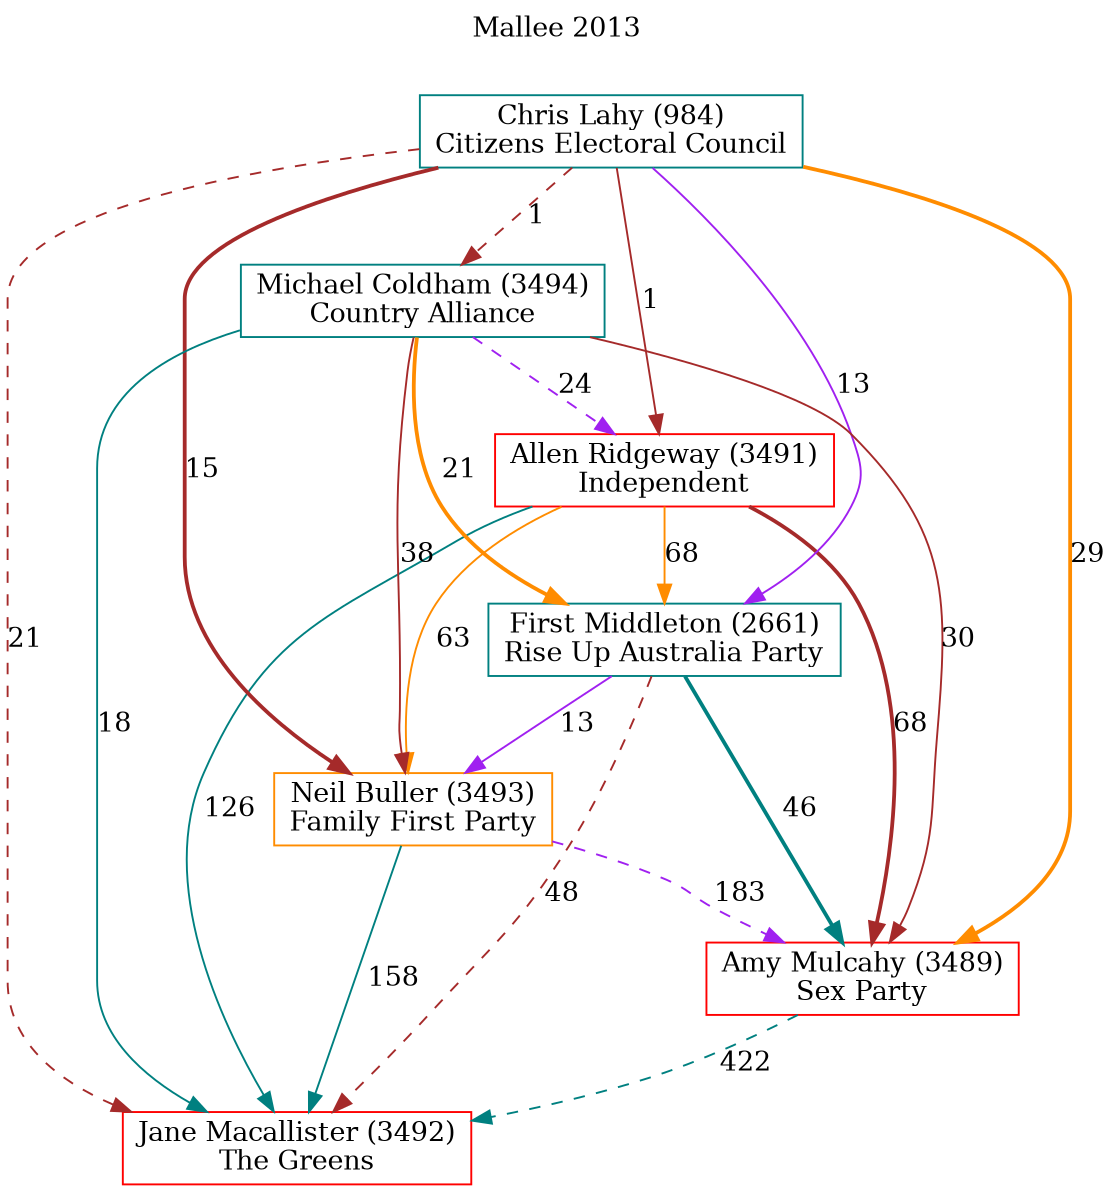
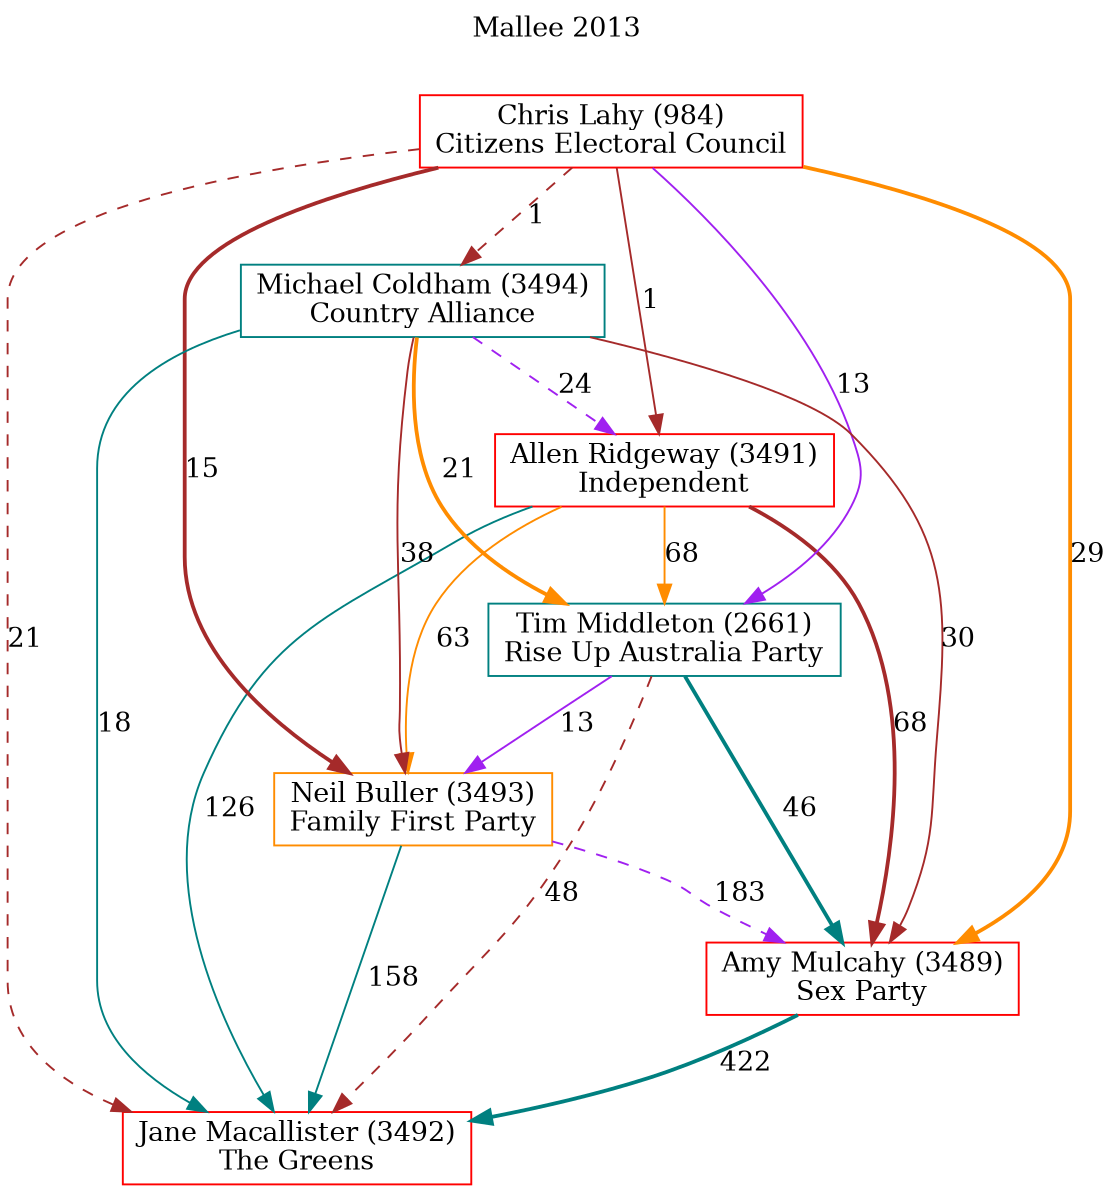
(611, 131) -> (611, 131)
(665, 640) -> (665, 640)
(648, 1078) -> (648, 1078)
